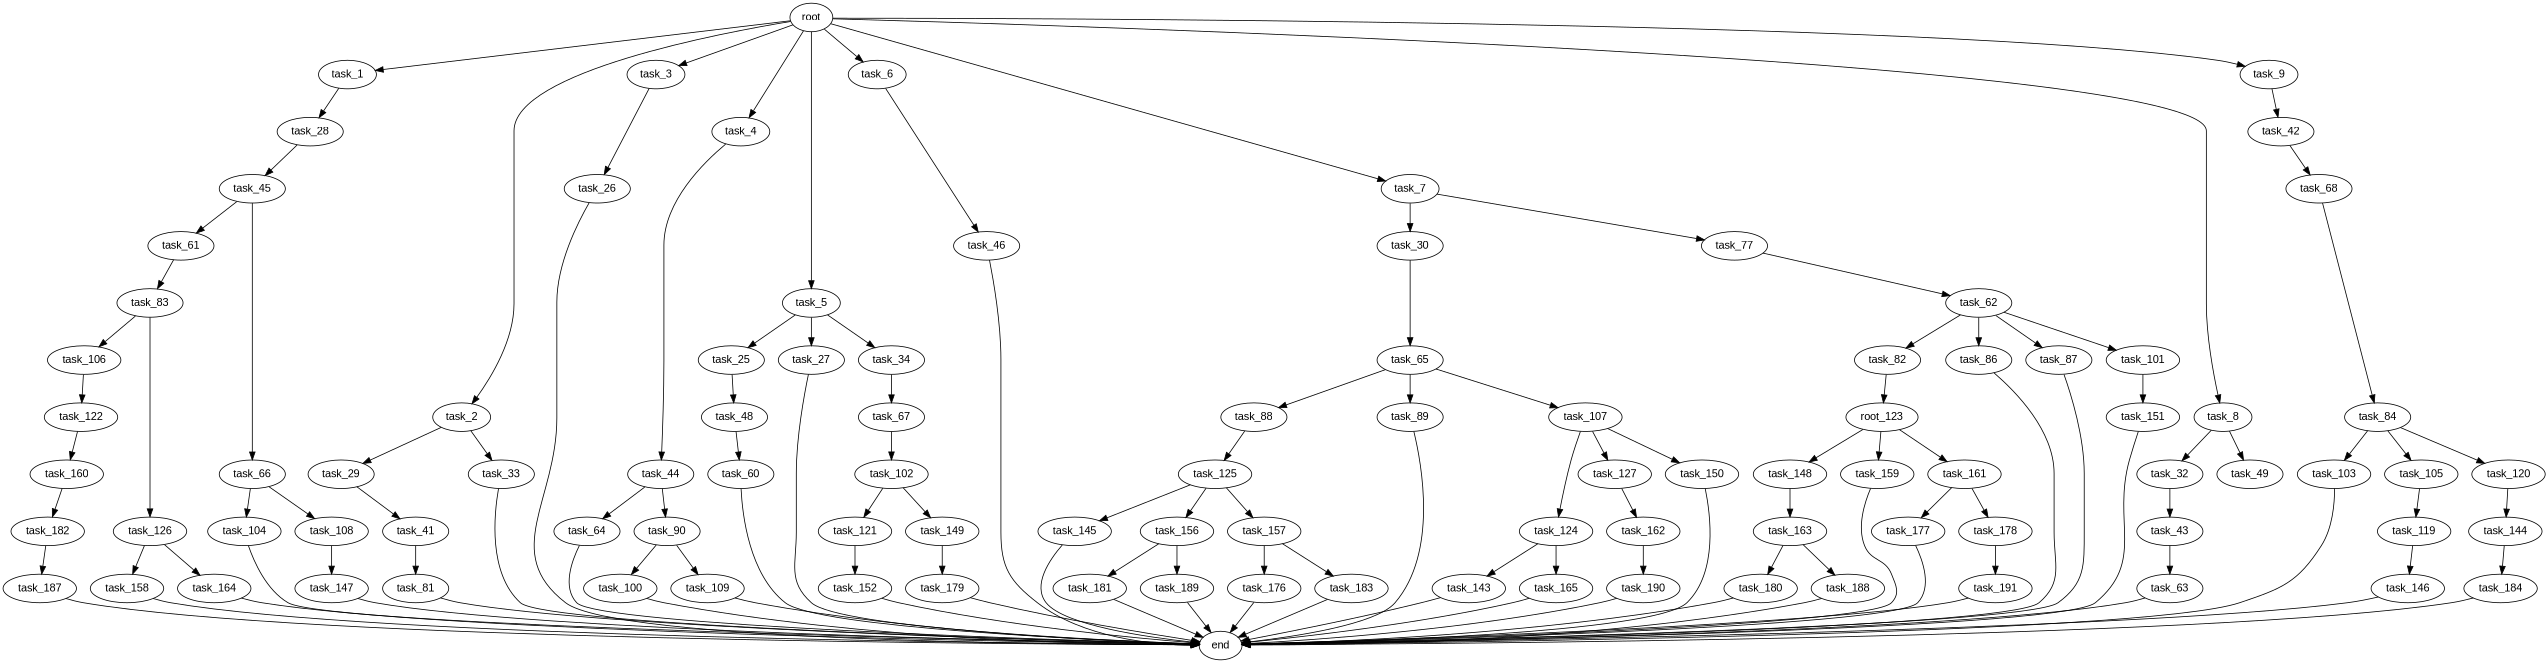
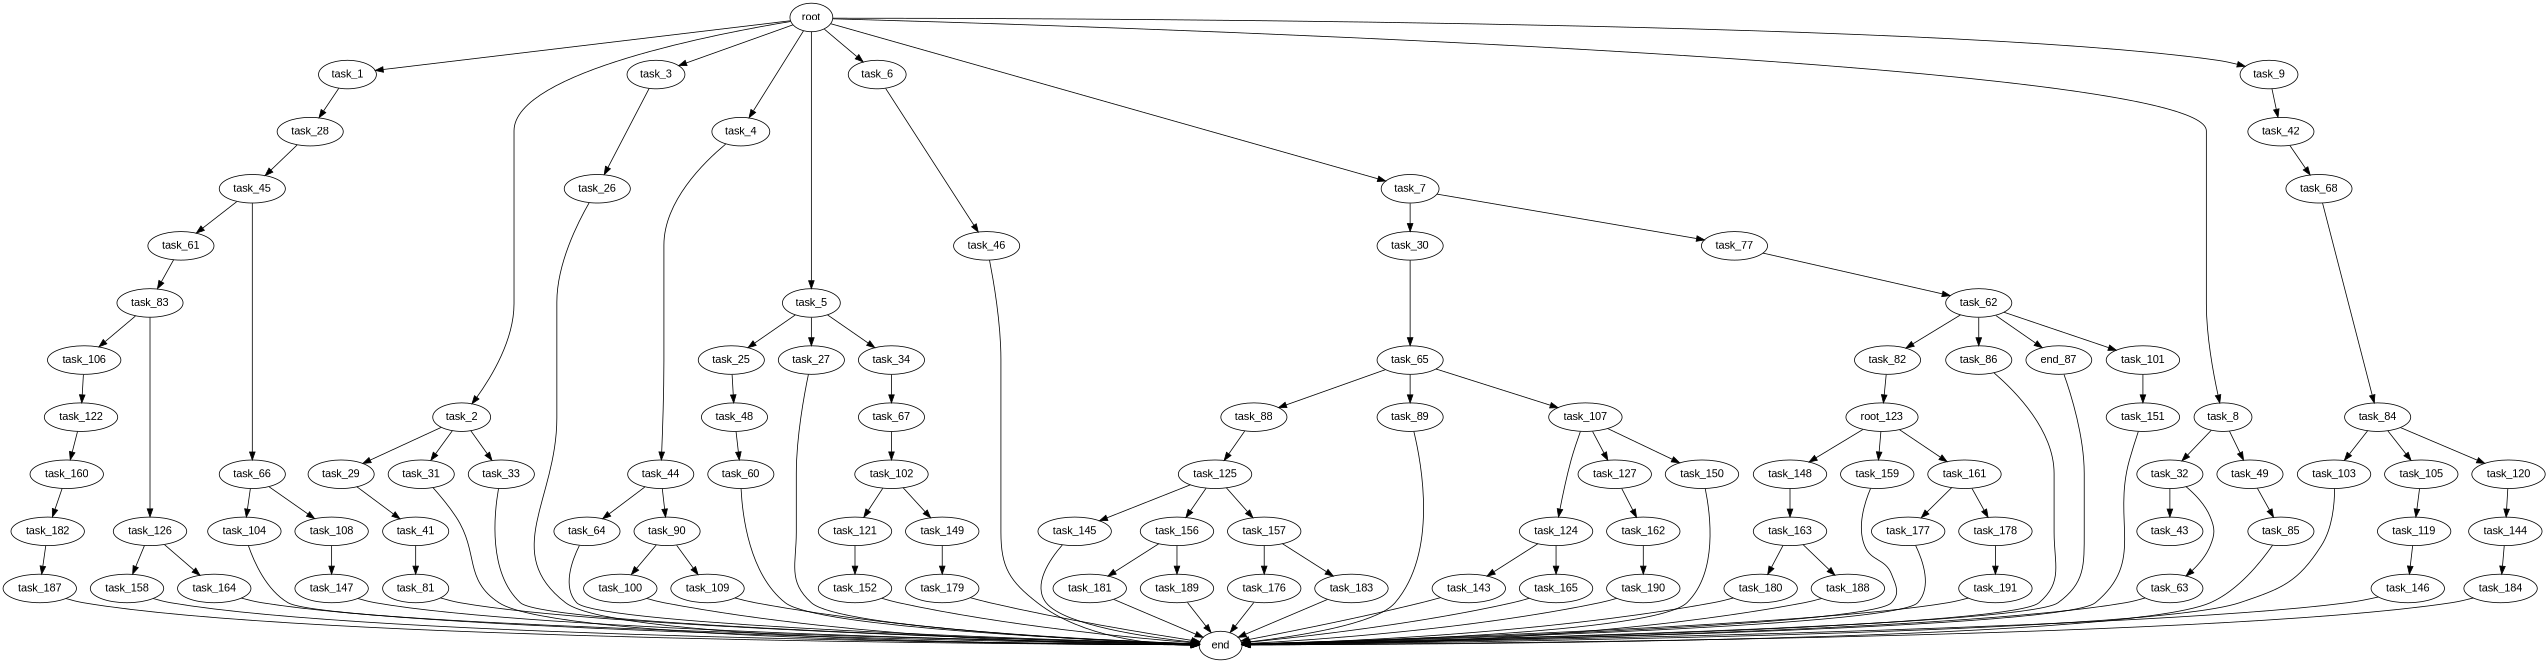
(2059, 360) -> (2059, 360)
none -> (421, 474)
none -> (2281, 531)
(2170, 556) -> (2214, 527)
